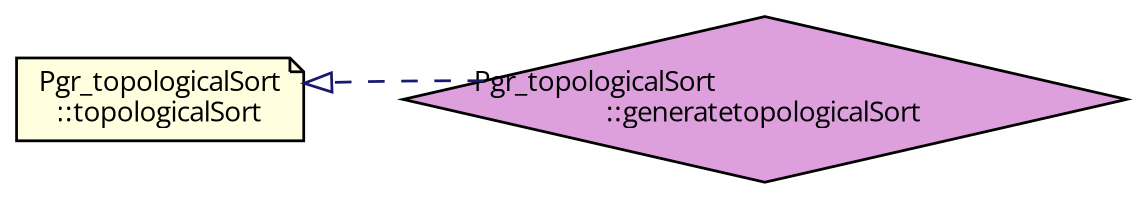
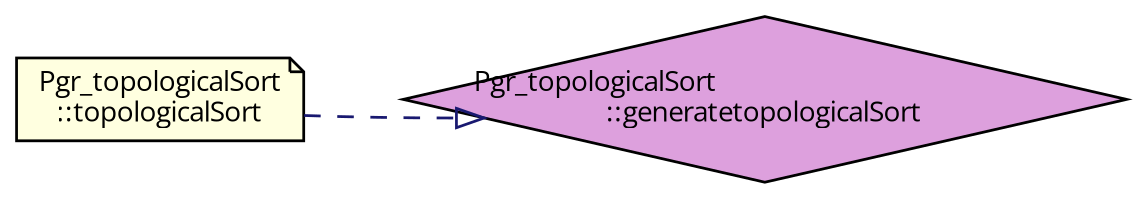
(408, 81) -> (380, 117)
